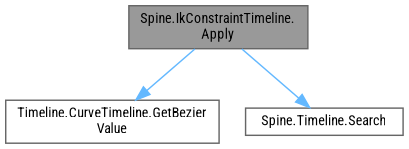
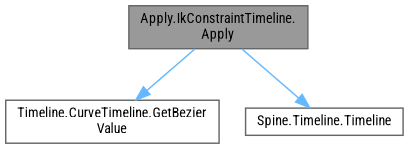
(218, 27) -> (218, 27)
(324, 122) -> (324, 122)
